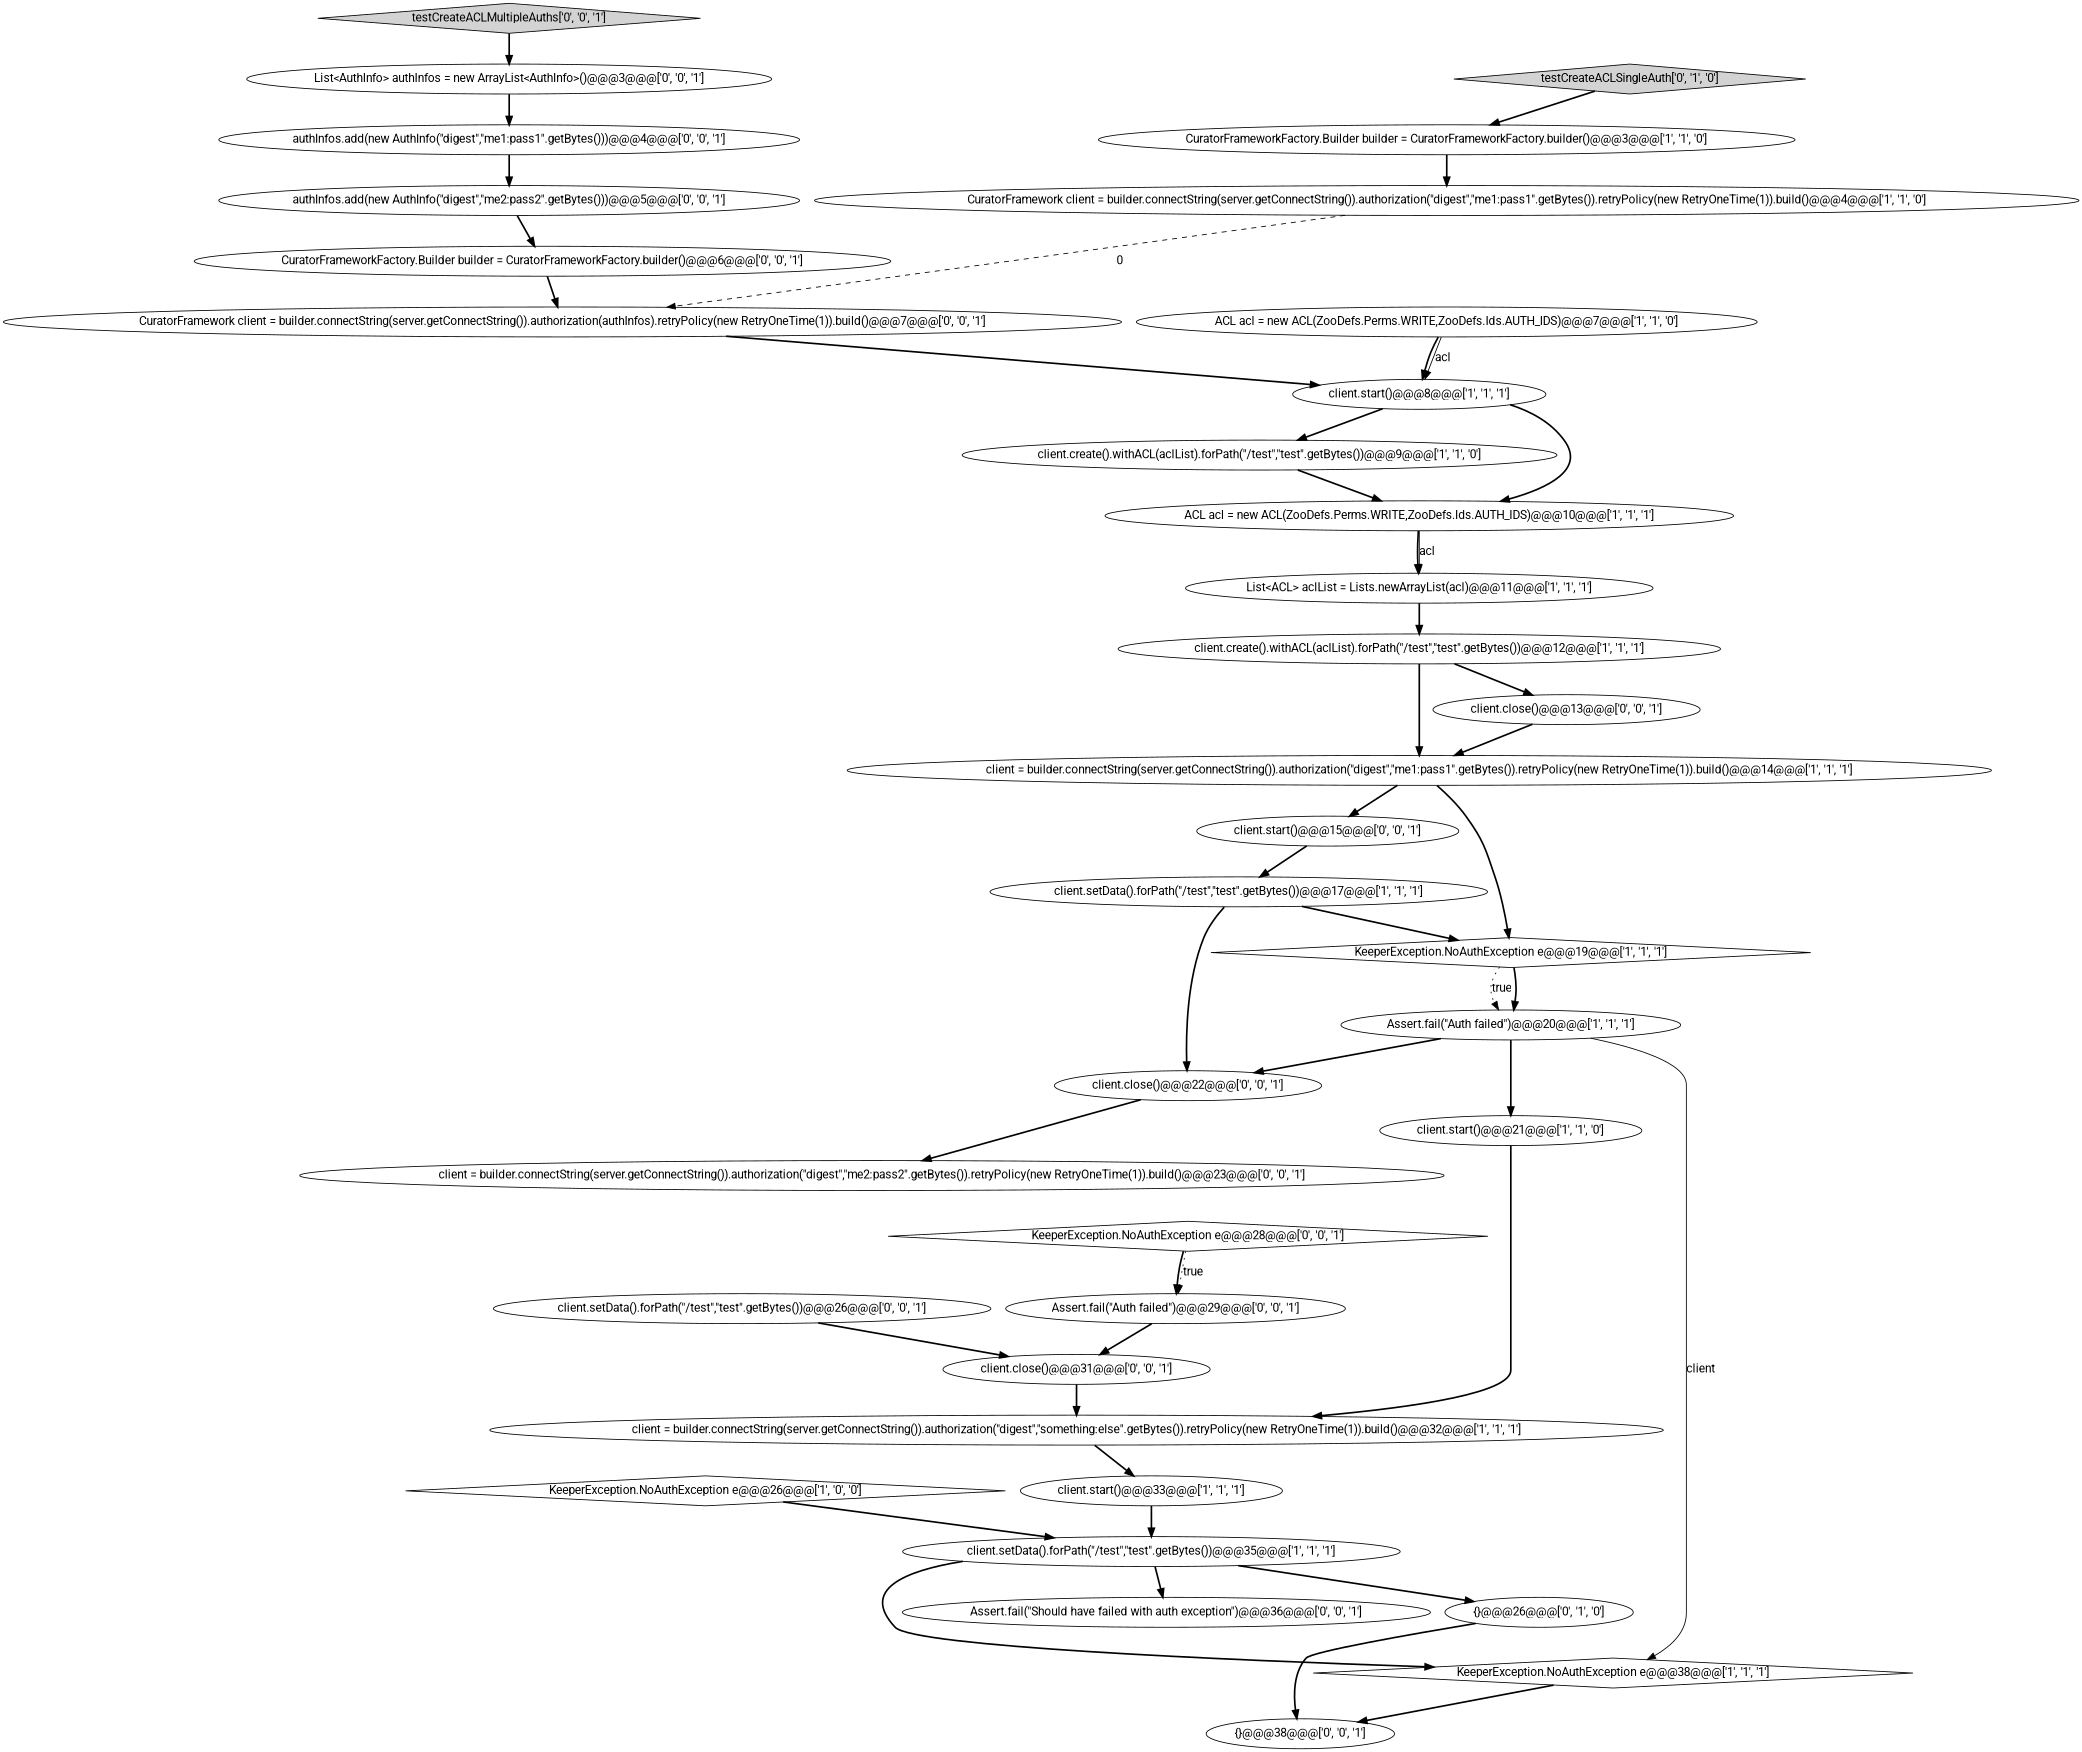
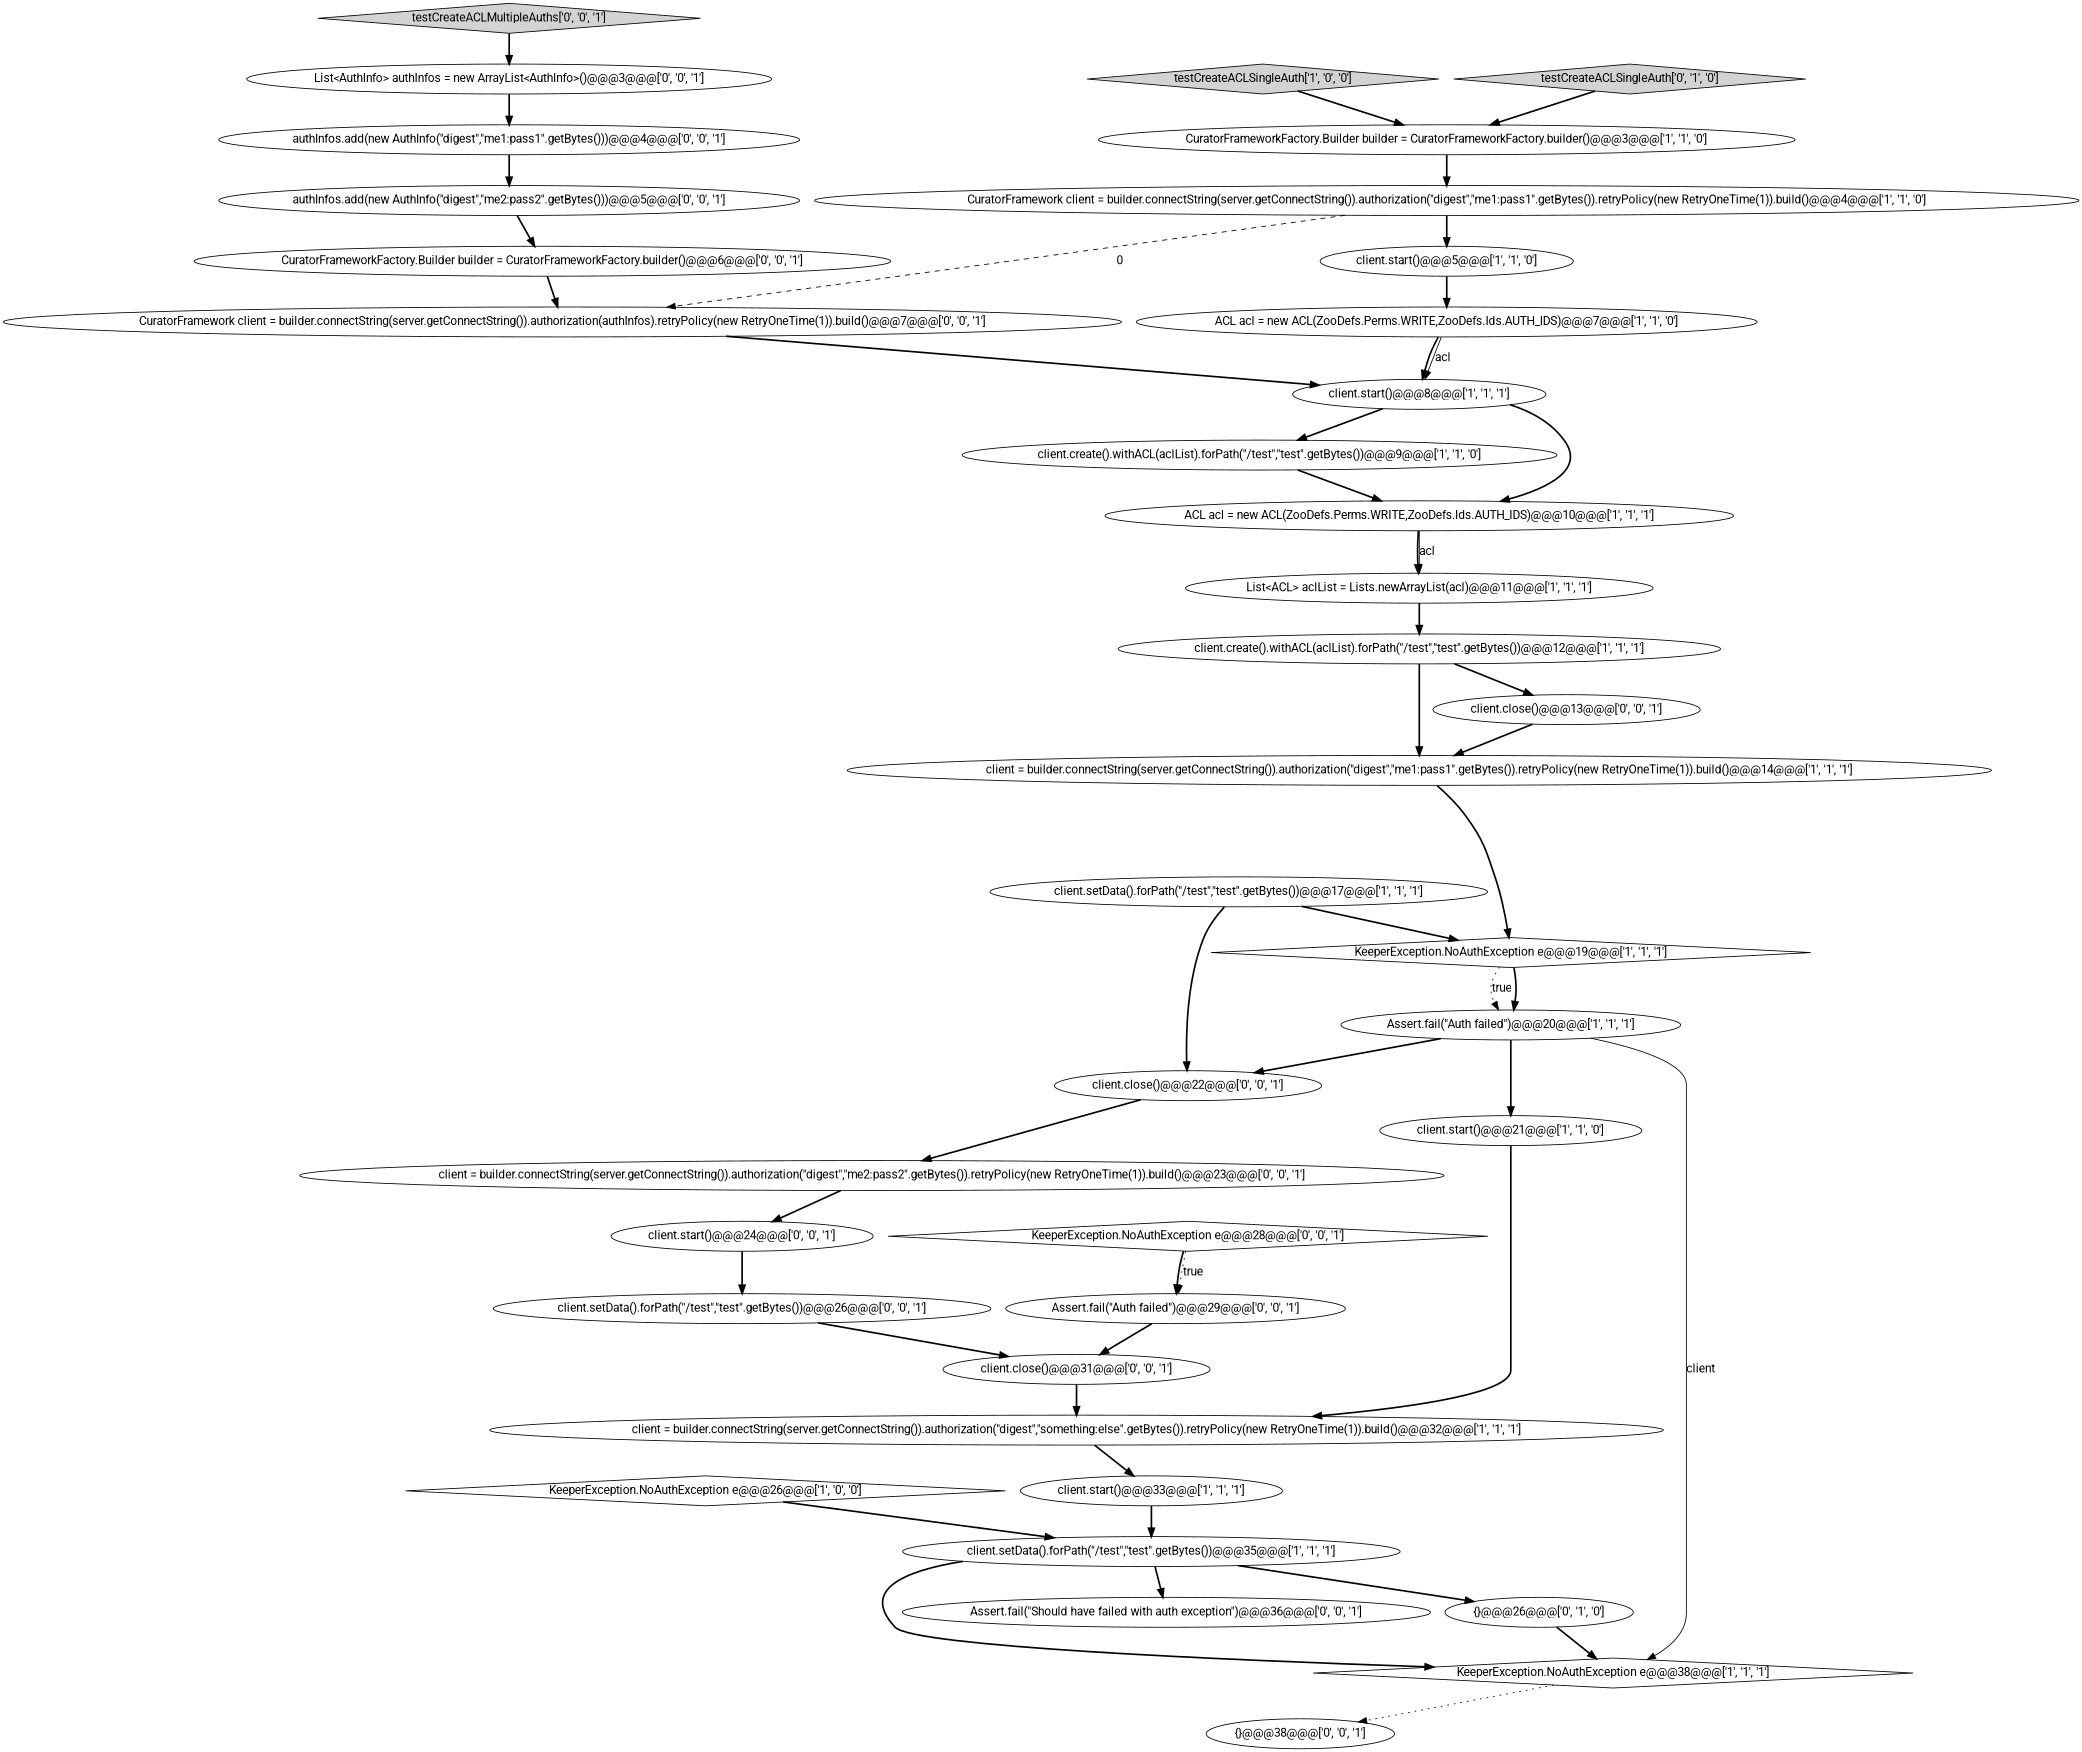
none -> (1263, 79)
none -> (1447, 261)
(1328, 831) -> none
none -> (742, 1236)
(1363, 1643) -> (1573, 1640)
(1460, 1703) -> (1460, 1703)
